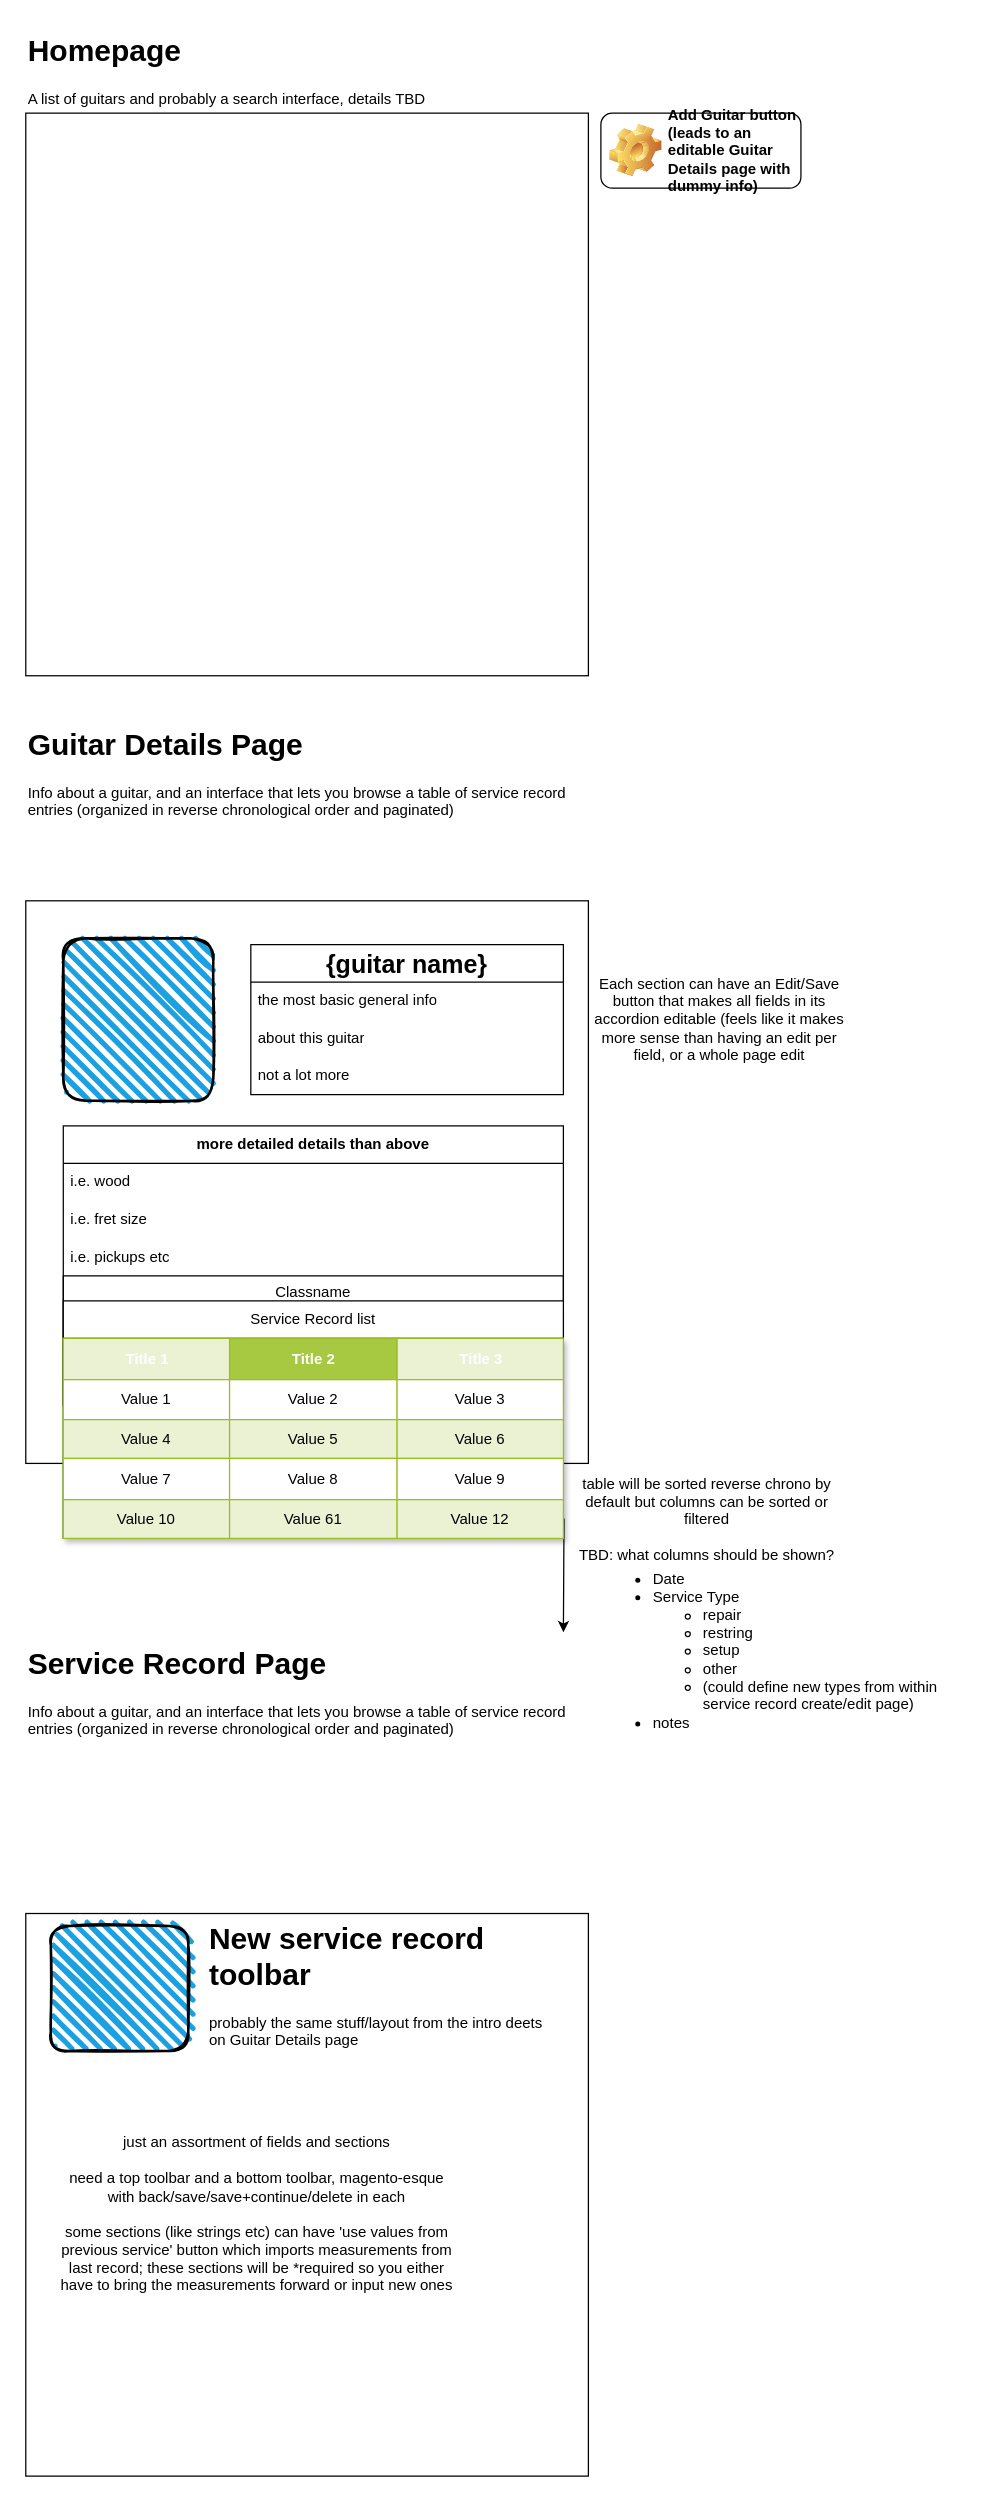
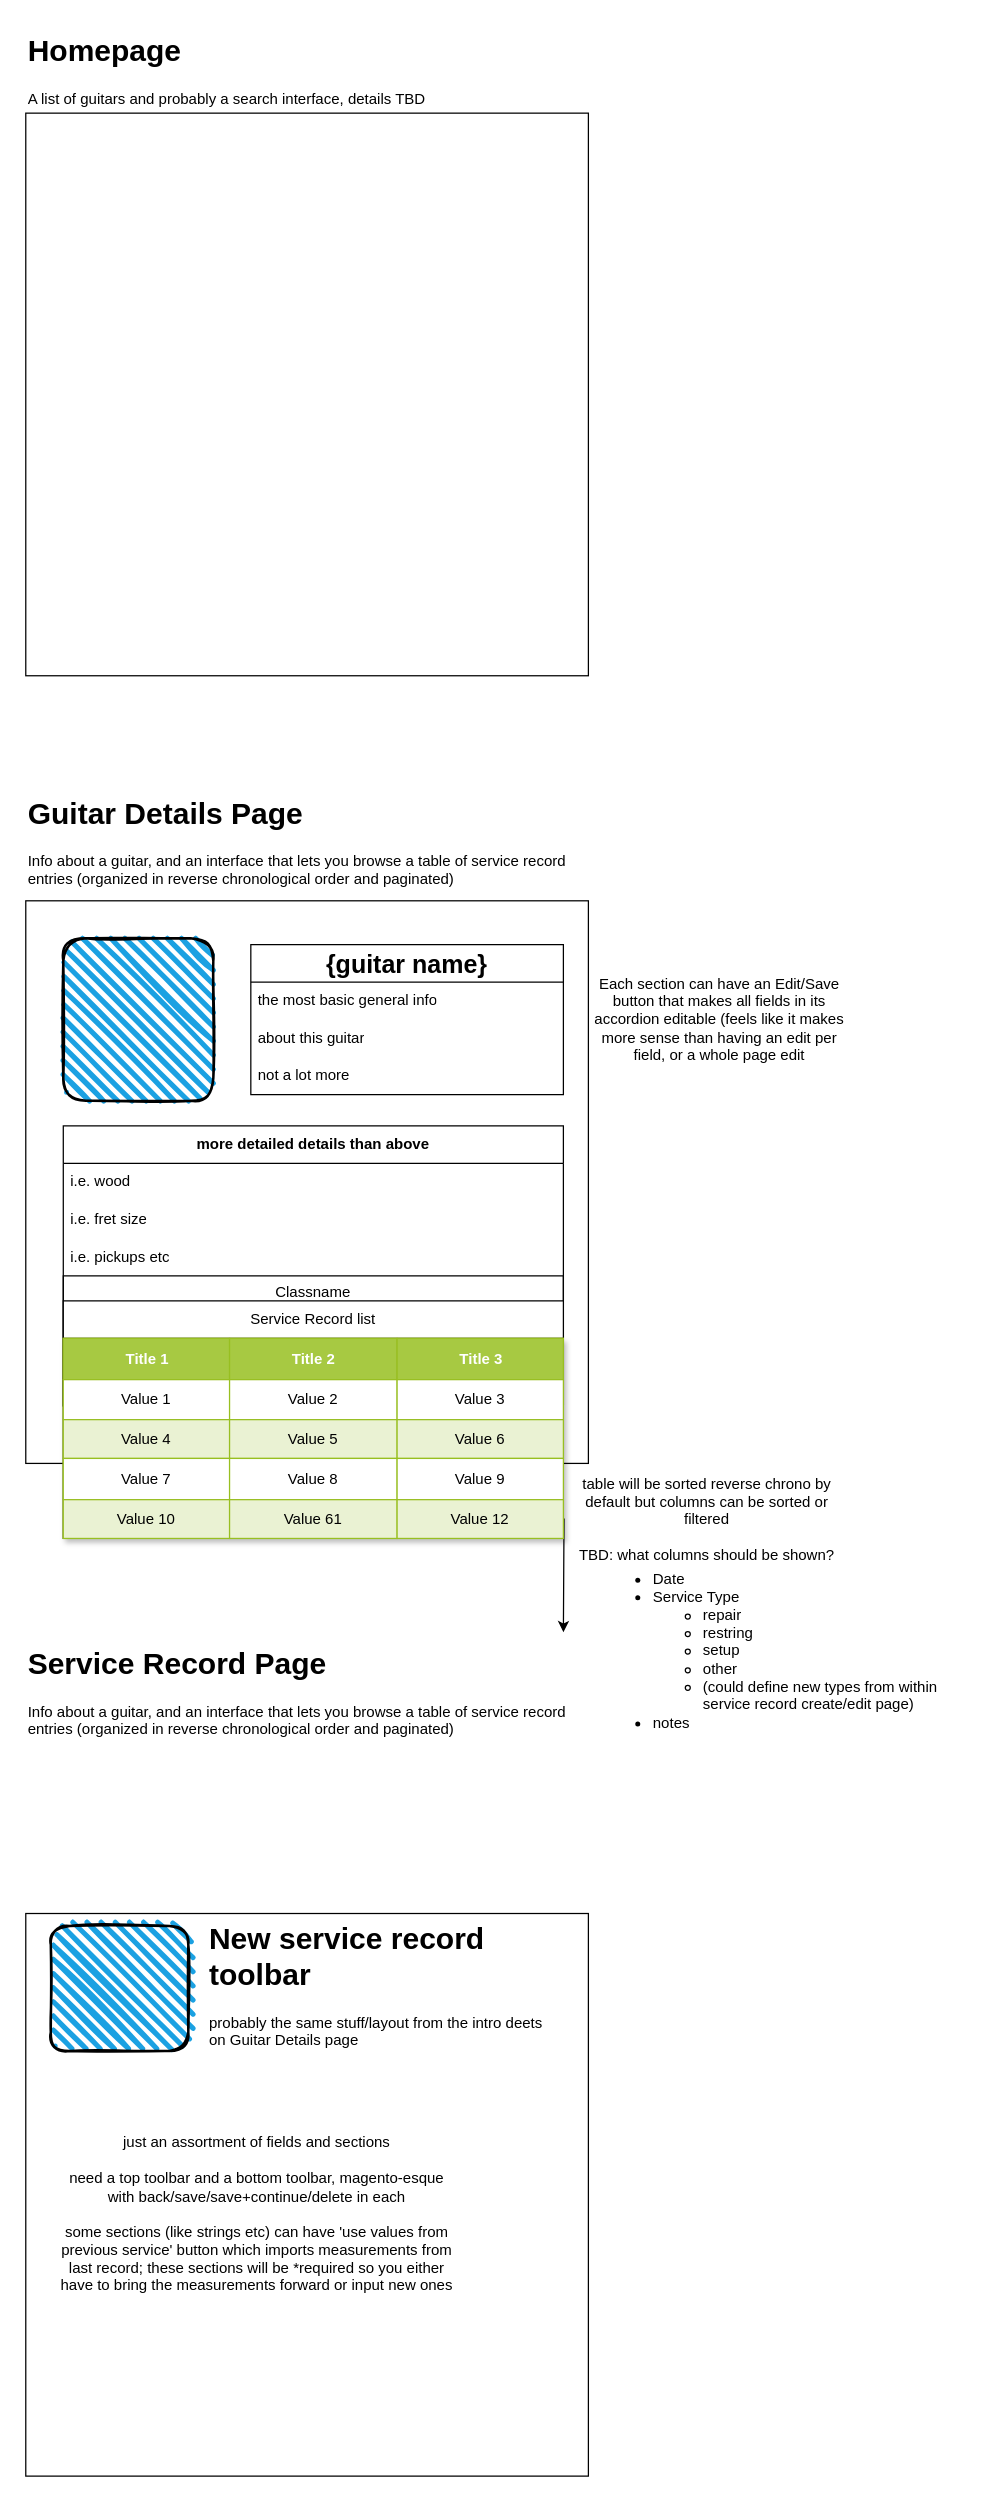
(701, 151) -> none
(307, 776) -> (307, 844)
(146, 1359) -> (146, 1359)
(480, 1359) -> (480, 1359)
